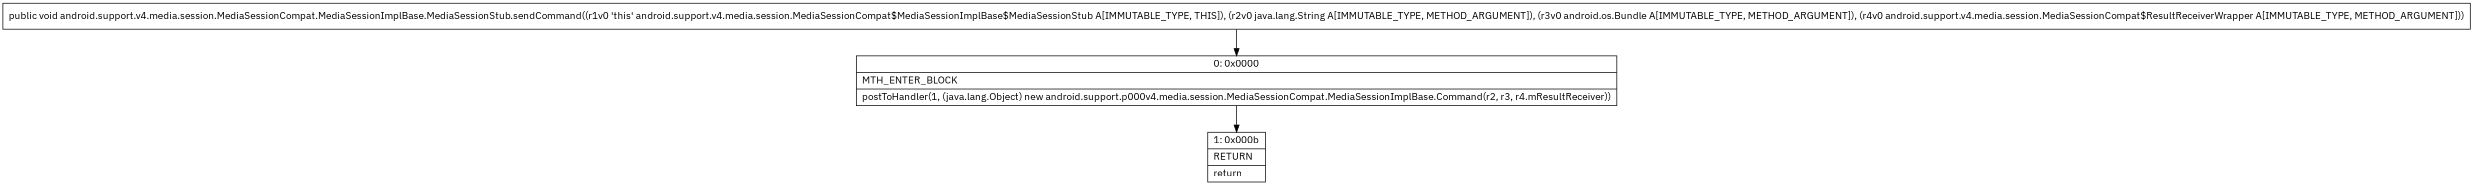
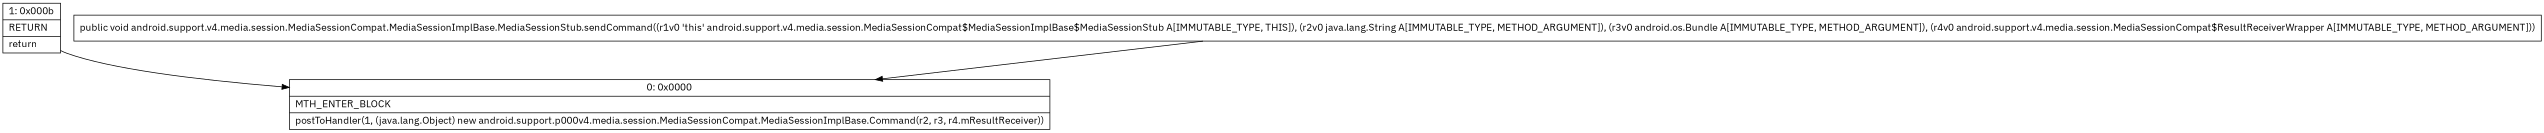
(1237, 115) -> (170, 75)
